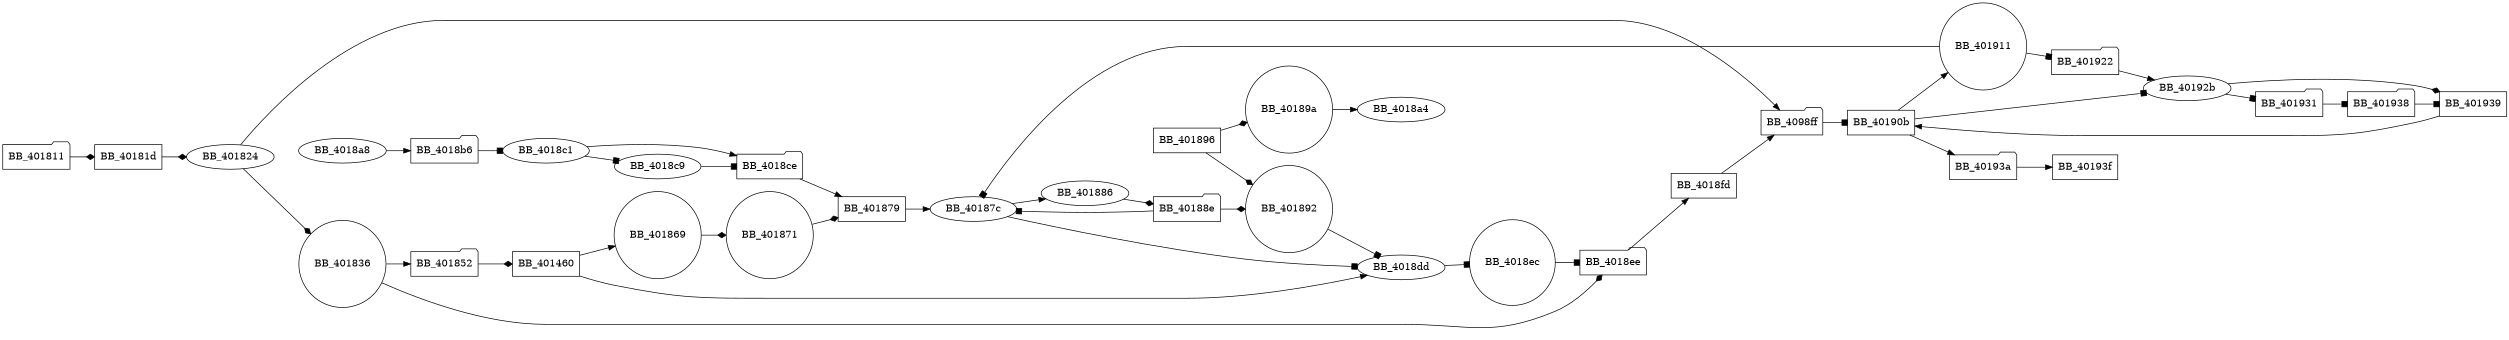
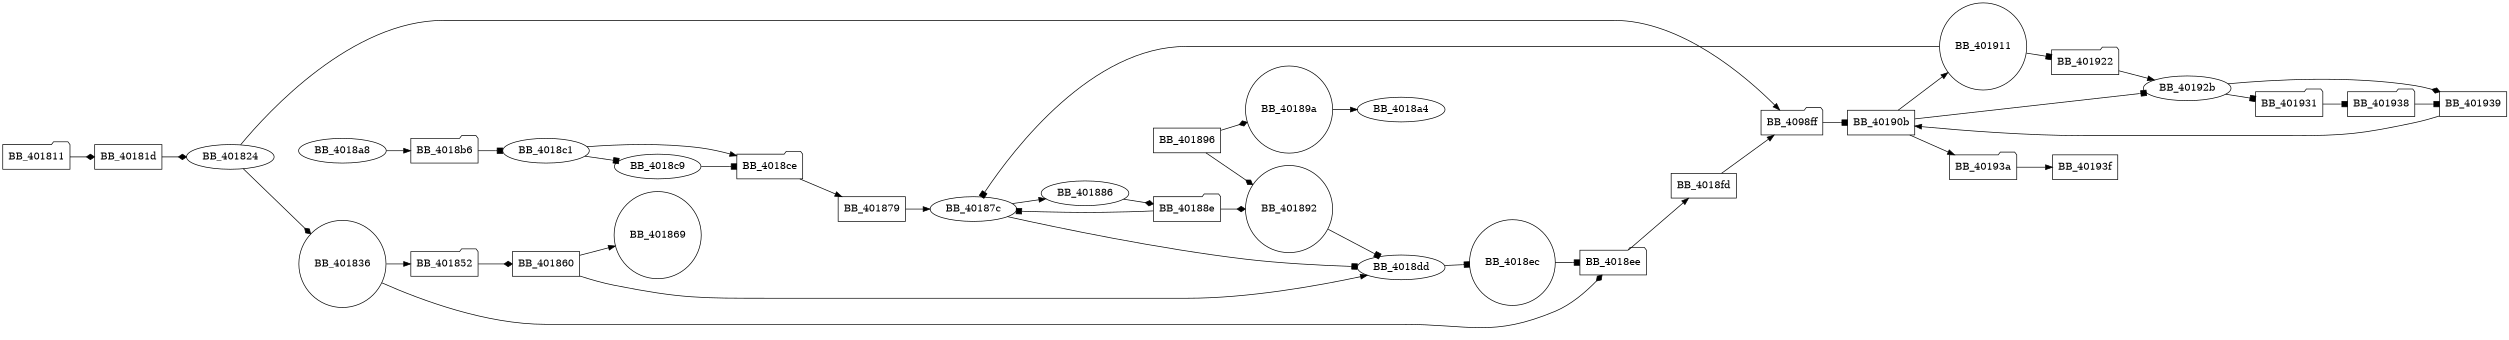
(770, 235) -> none
(546, 264) -> (546, 264)
